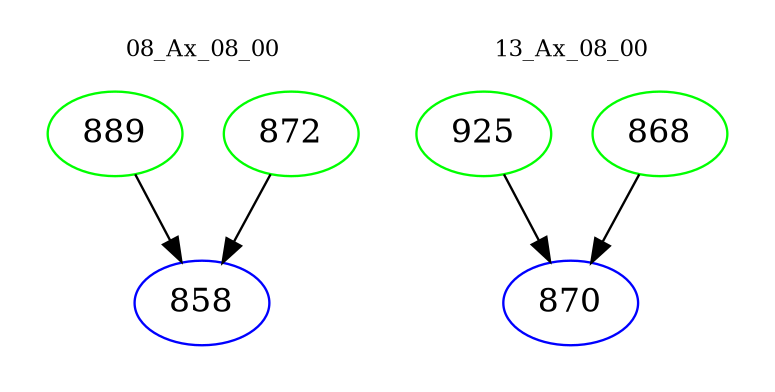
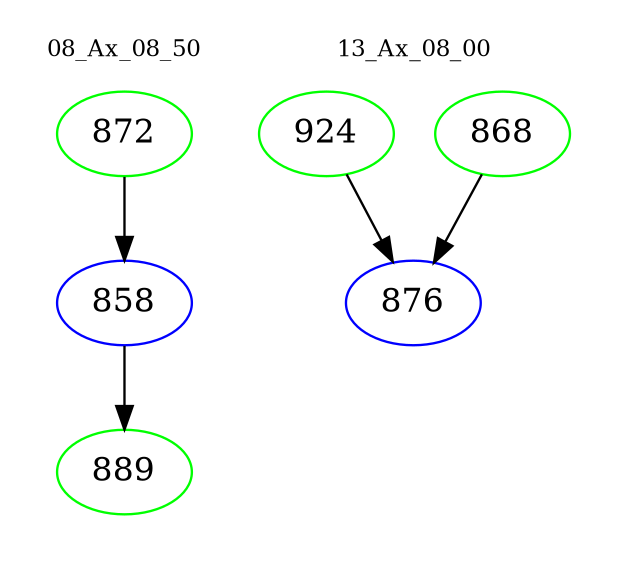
(203, 50) -> (124, 50)
(484, 134) -> (326, 134)
(153, 207) -> (124, 376)
(571, 303) -> (413, 303)
